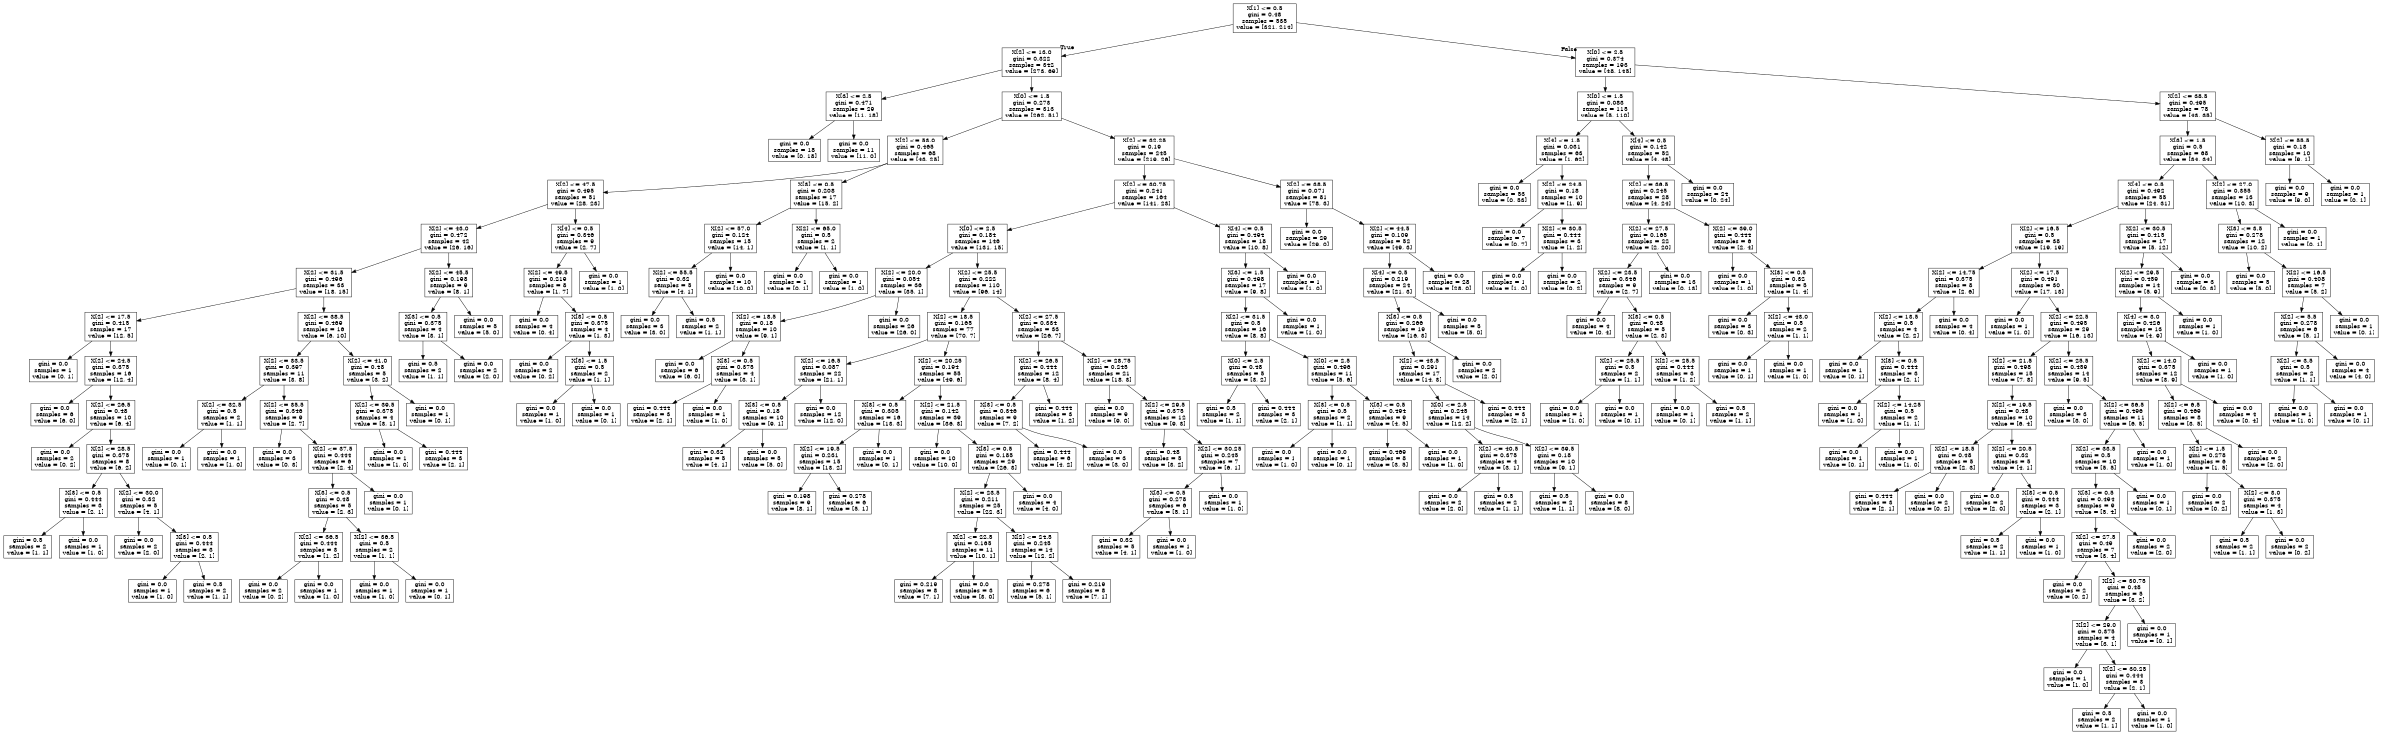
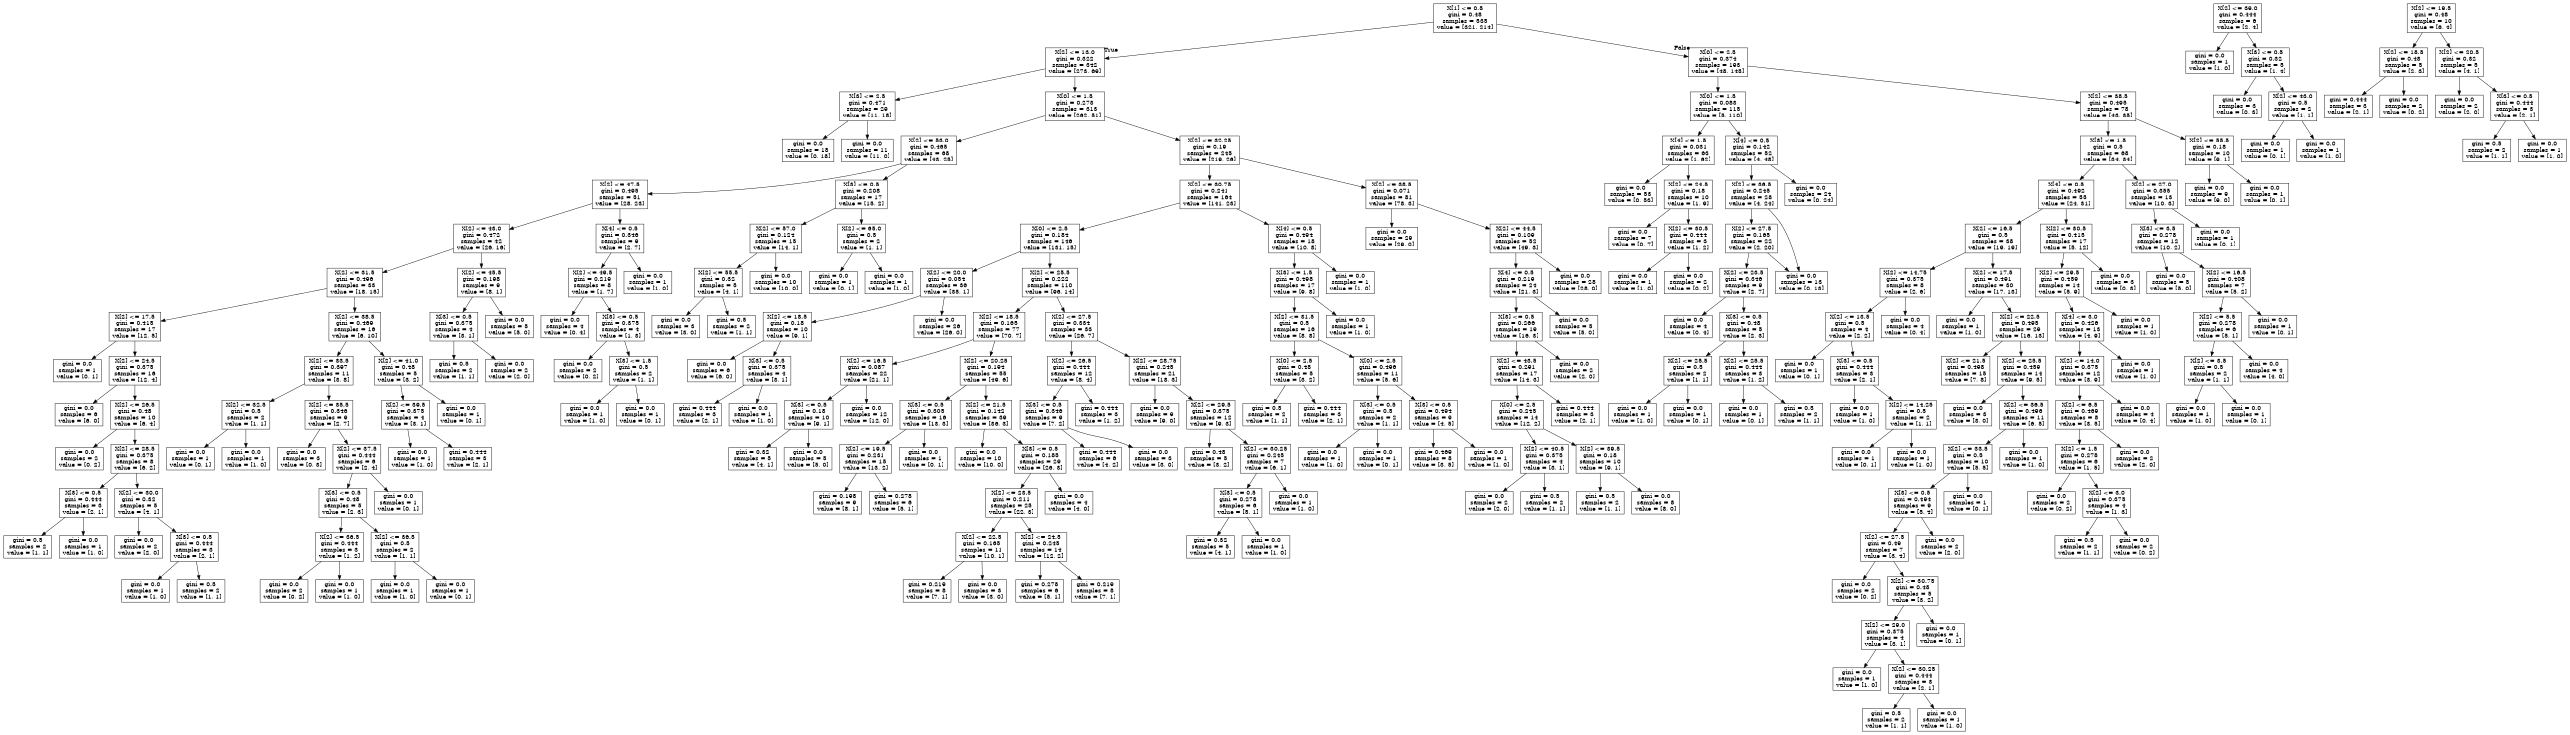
(1690, 216) -> (1787, 236)
(2012, 390) -> none
